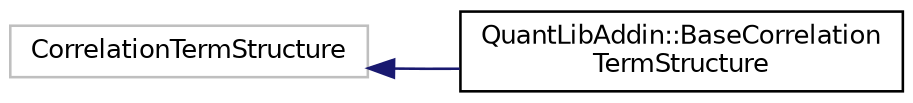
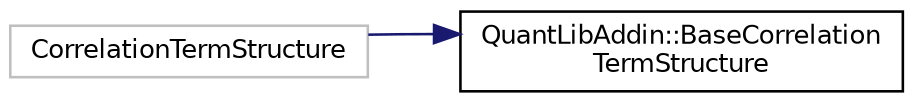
(427, 69) -> (401, 34)
